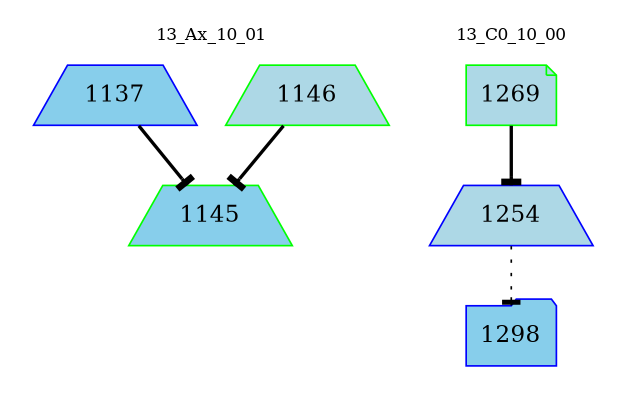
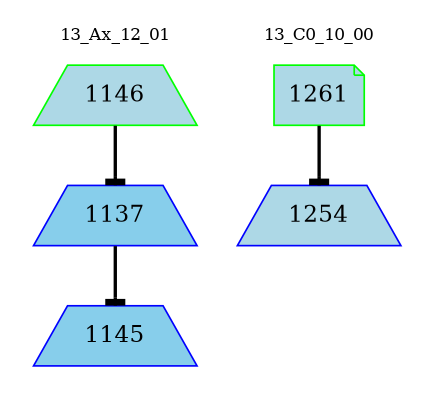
(211, 36) -> (115, 36)
(511, 95) -> (319, 95)
(262, 152) -> (115, 151)
(211, 216) -> (115, 336)
(511, 336) -> none
